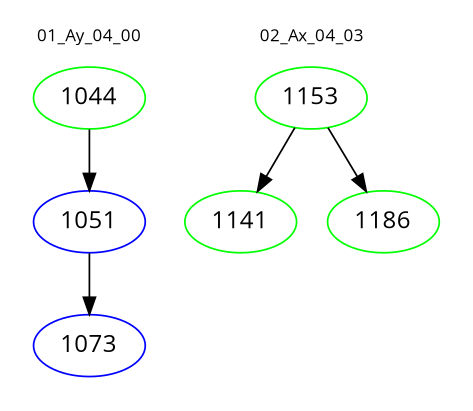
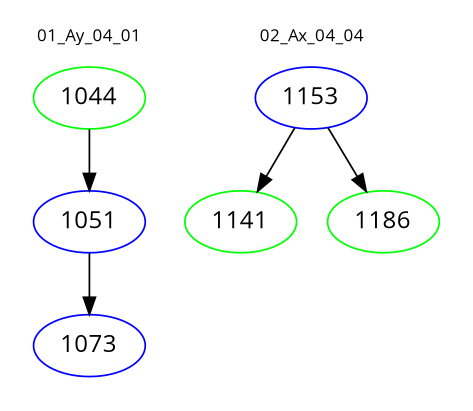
(89, 37) -> (89, 37)
(312, 37) -> (312, 37)
(311, 98) -> (311, 98)
